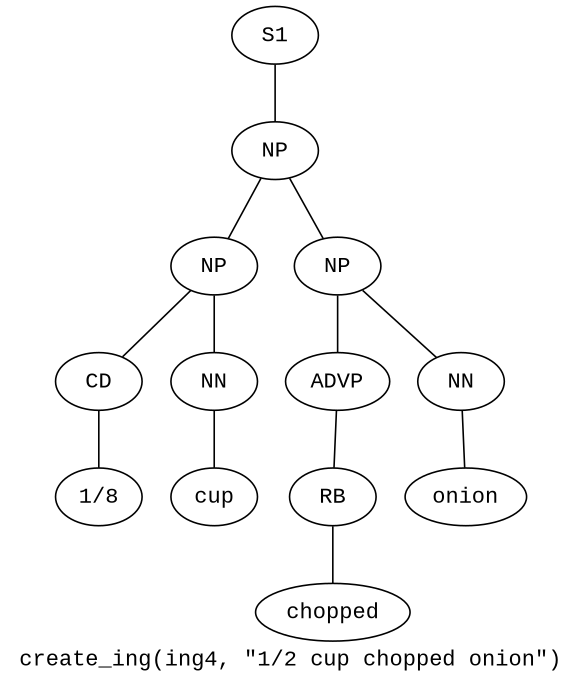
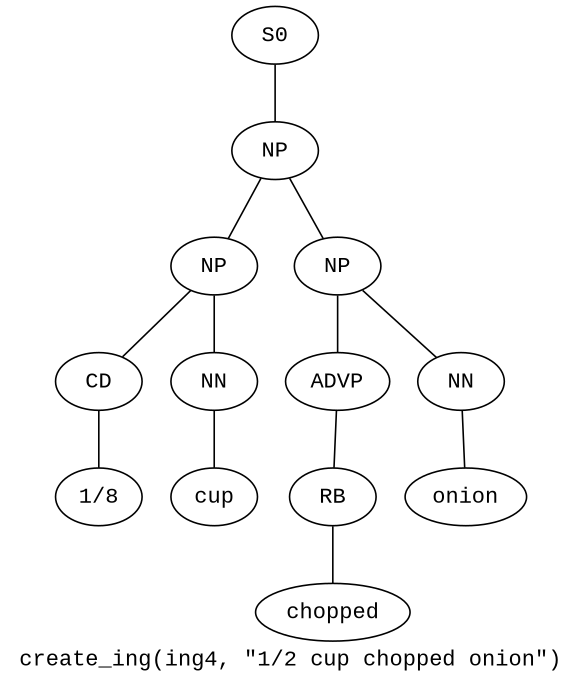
(275, 35) -> (275, 35)
